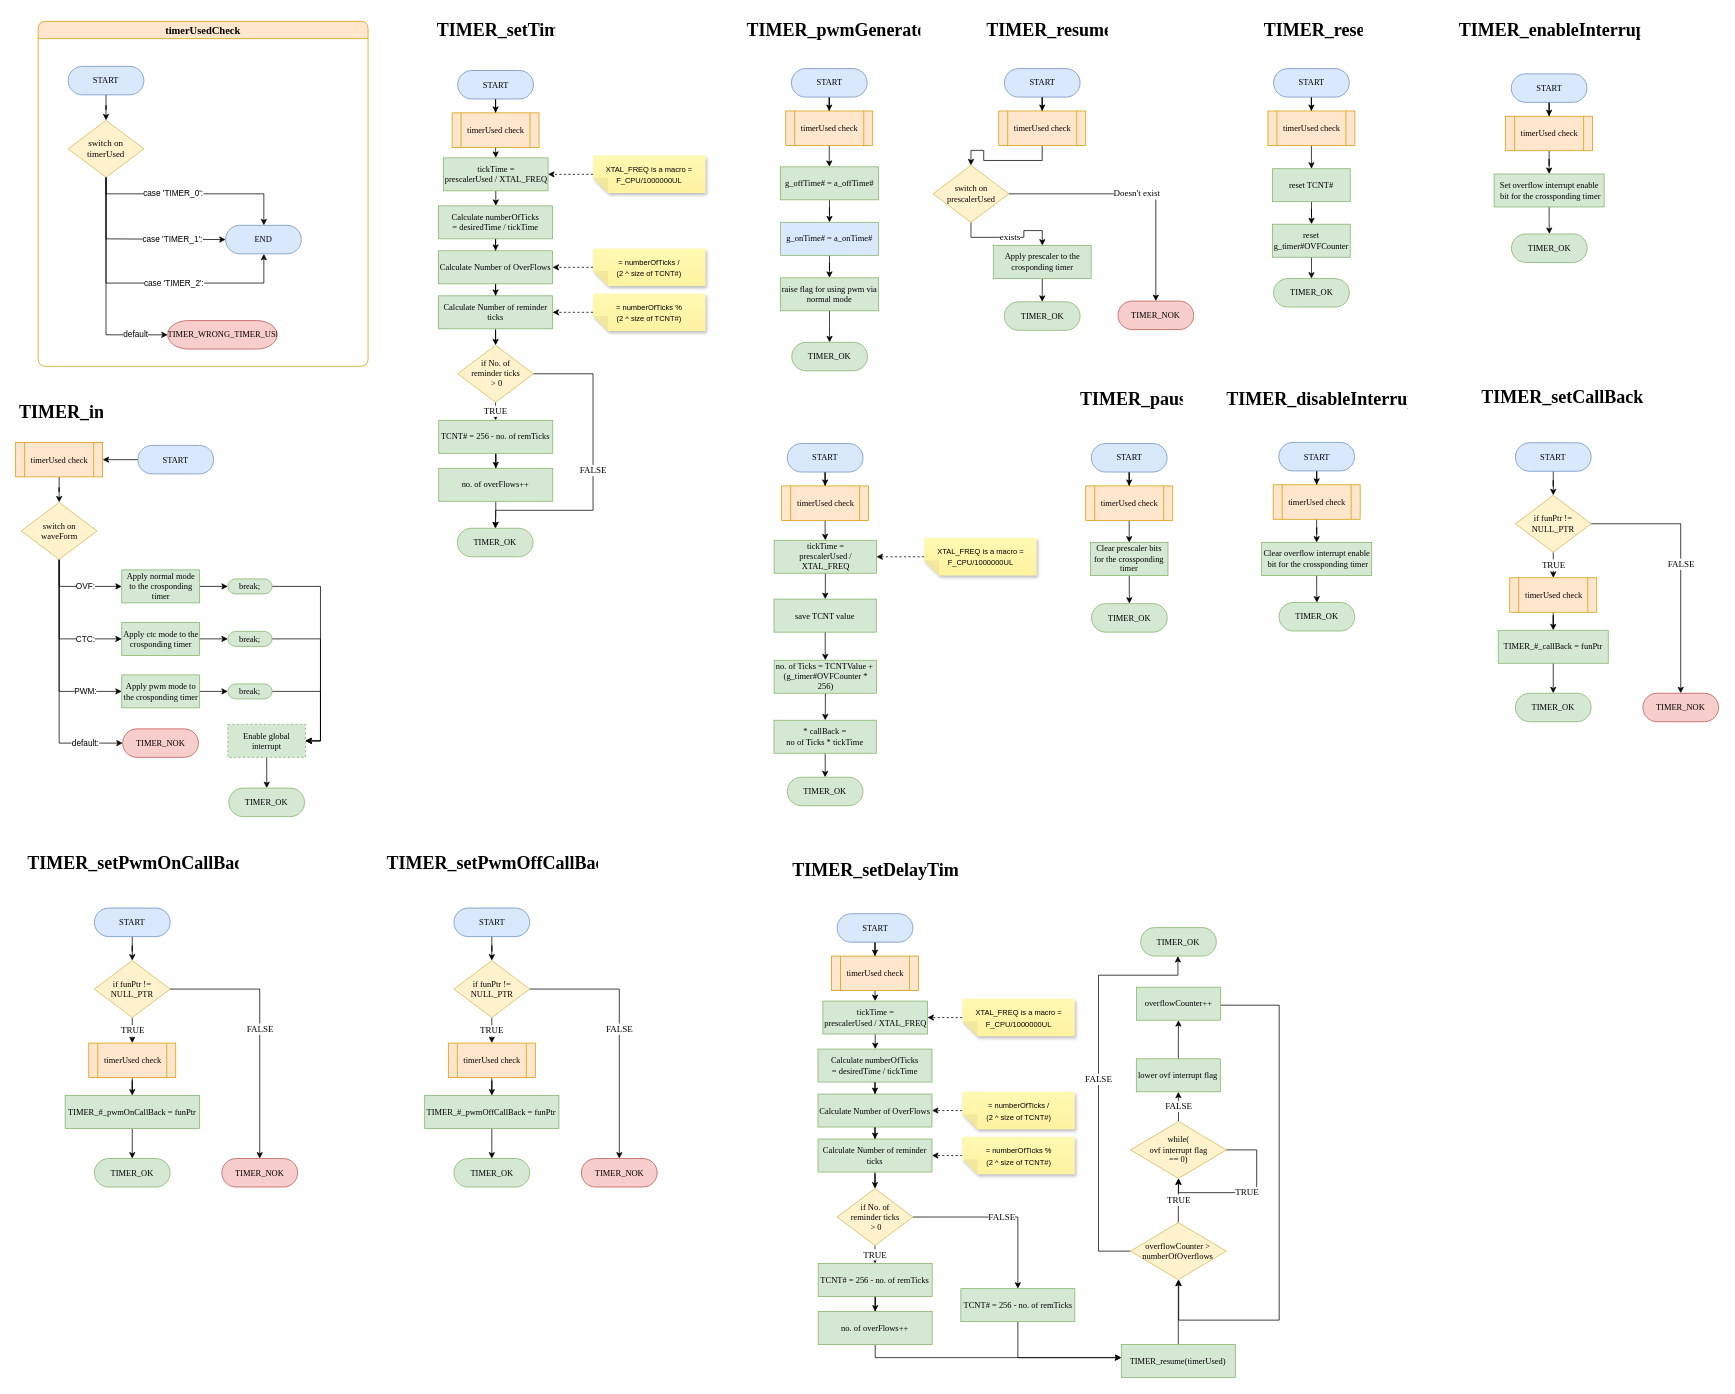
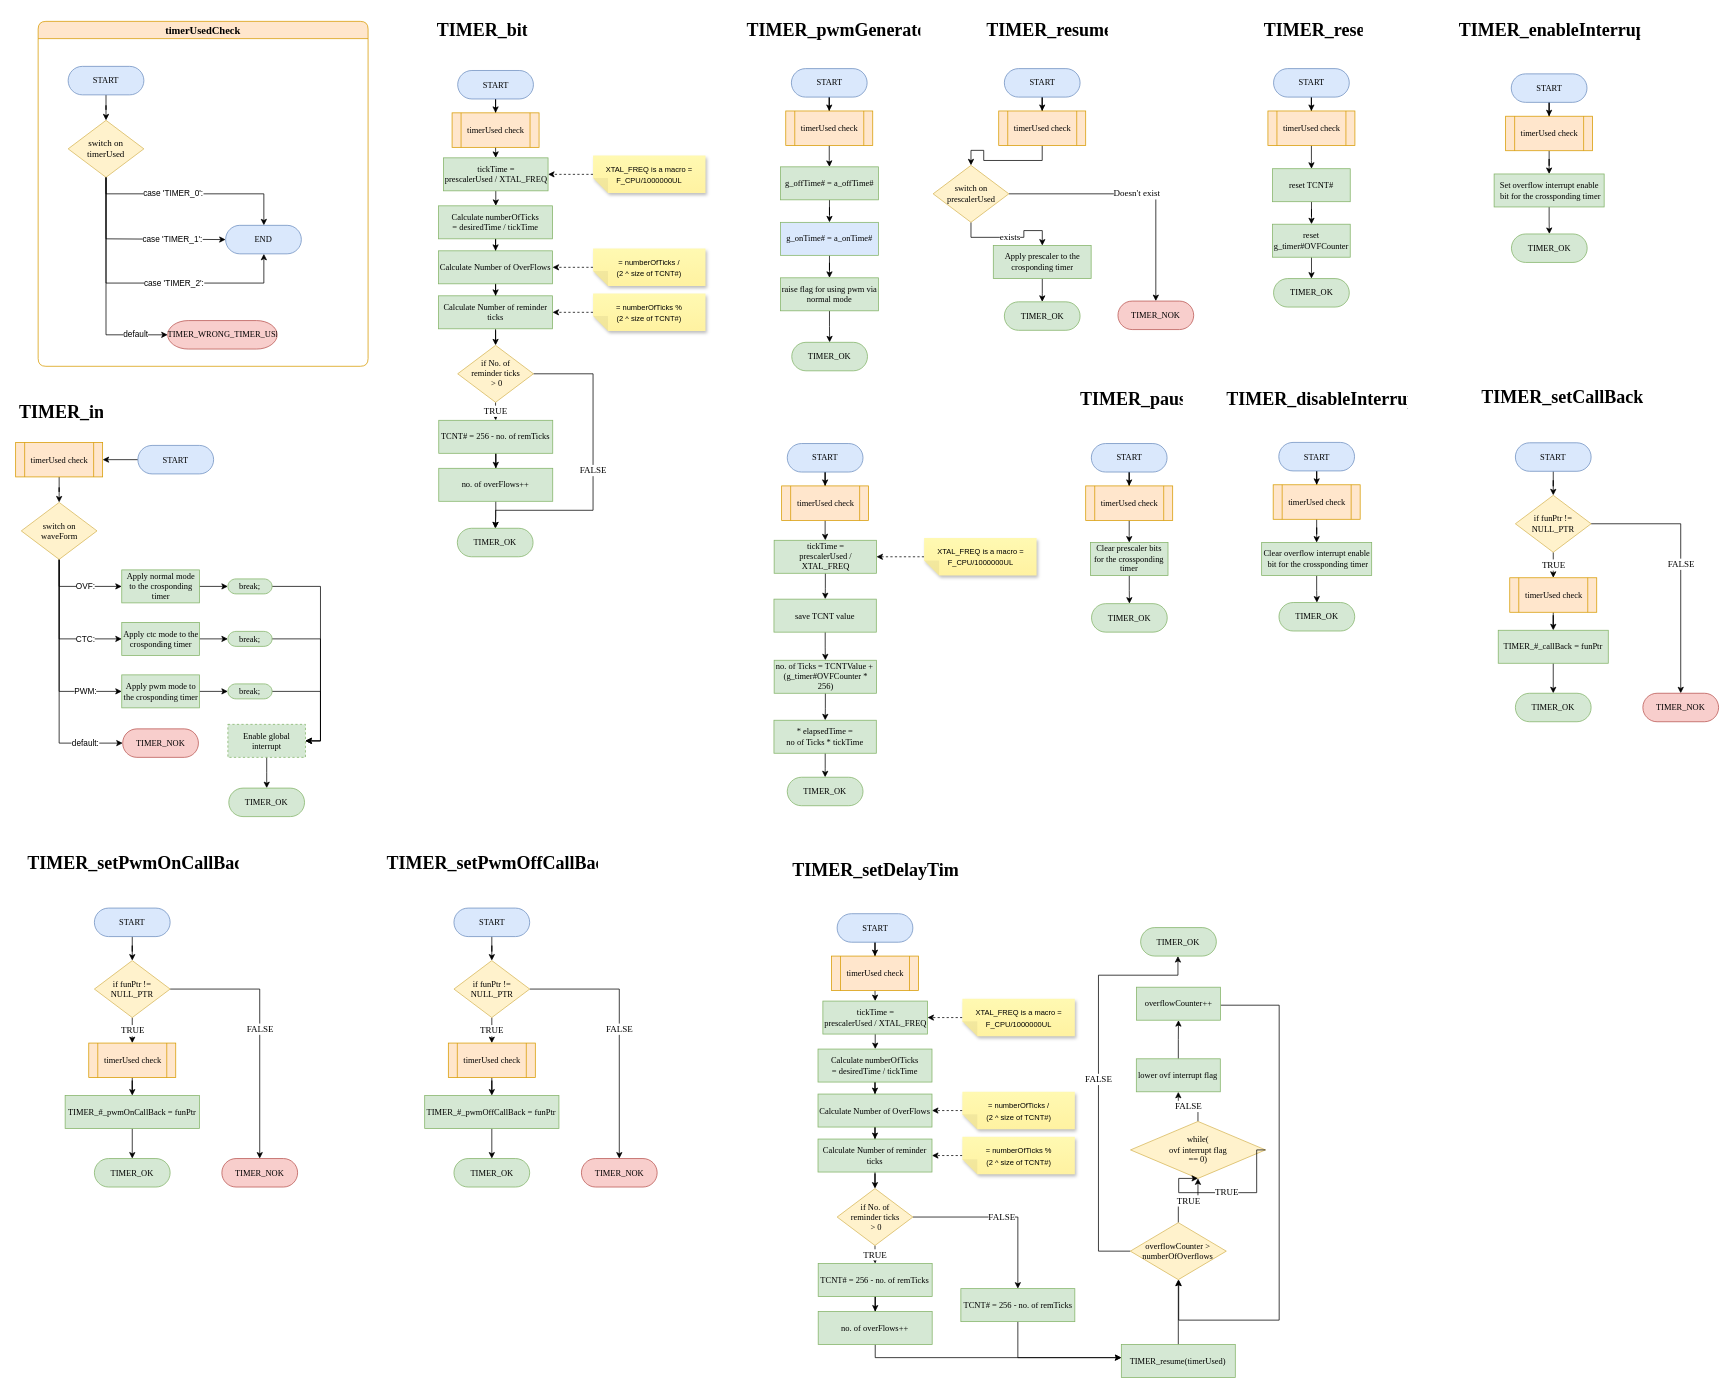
(468, 13) -> (458, 13)
(825, 737) -> (825, 737)
(1178, 1150) -> (1198, 1150)
